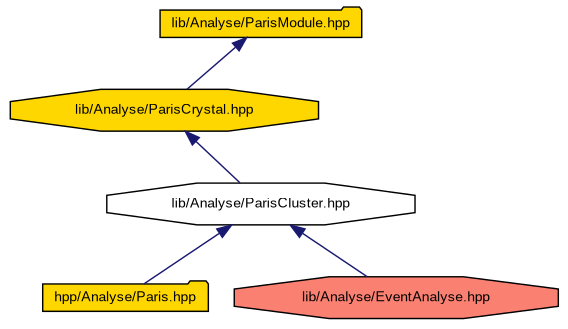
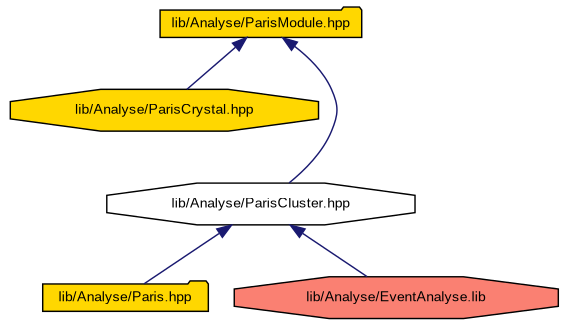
(218, 162) -> (336, 115)
(126, 298) -> (126, 298)
(396, 298) -> (396, 298)
